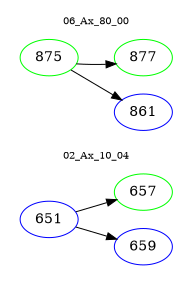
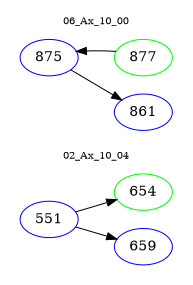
(96, 22) -> (96, 22)
(49, 58) -> (49, 58)
(91, 64) -> (101, 51)
(143, 192) -> (143, 192)
(49, 219) -> (49, 219)
